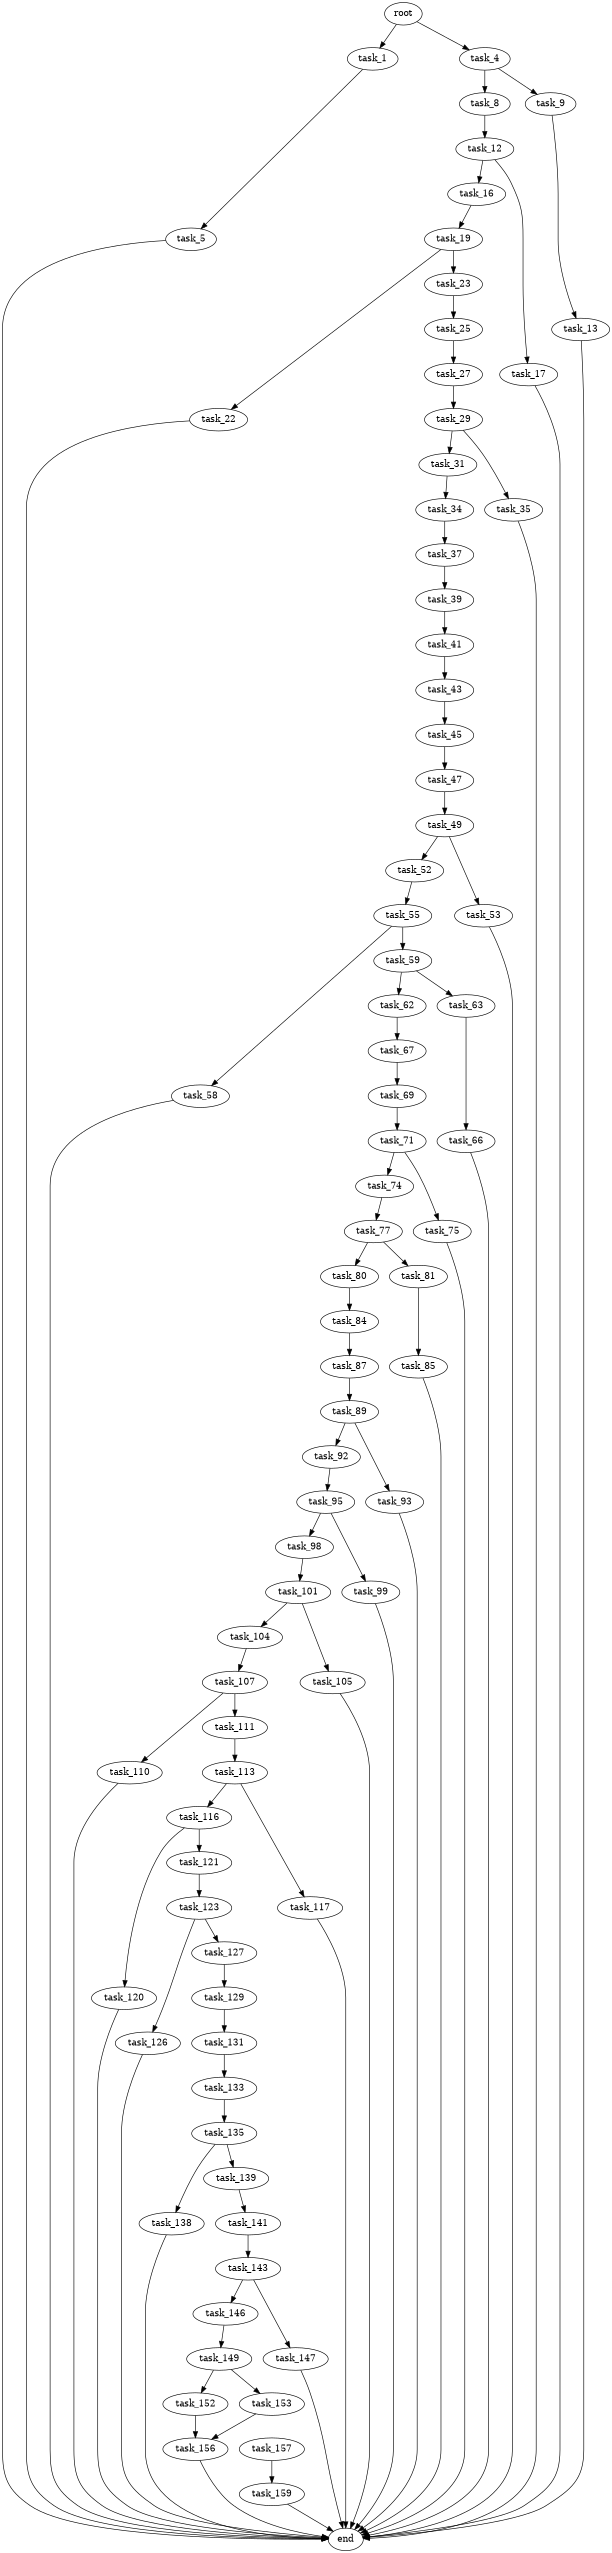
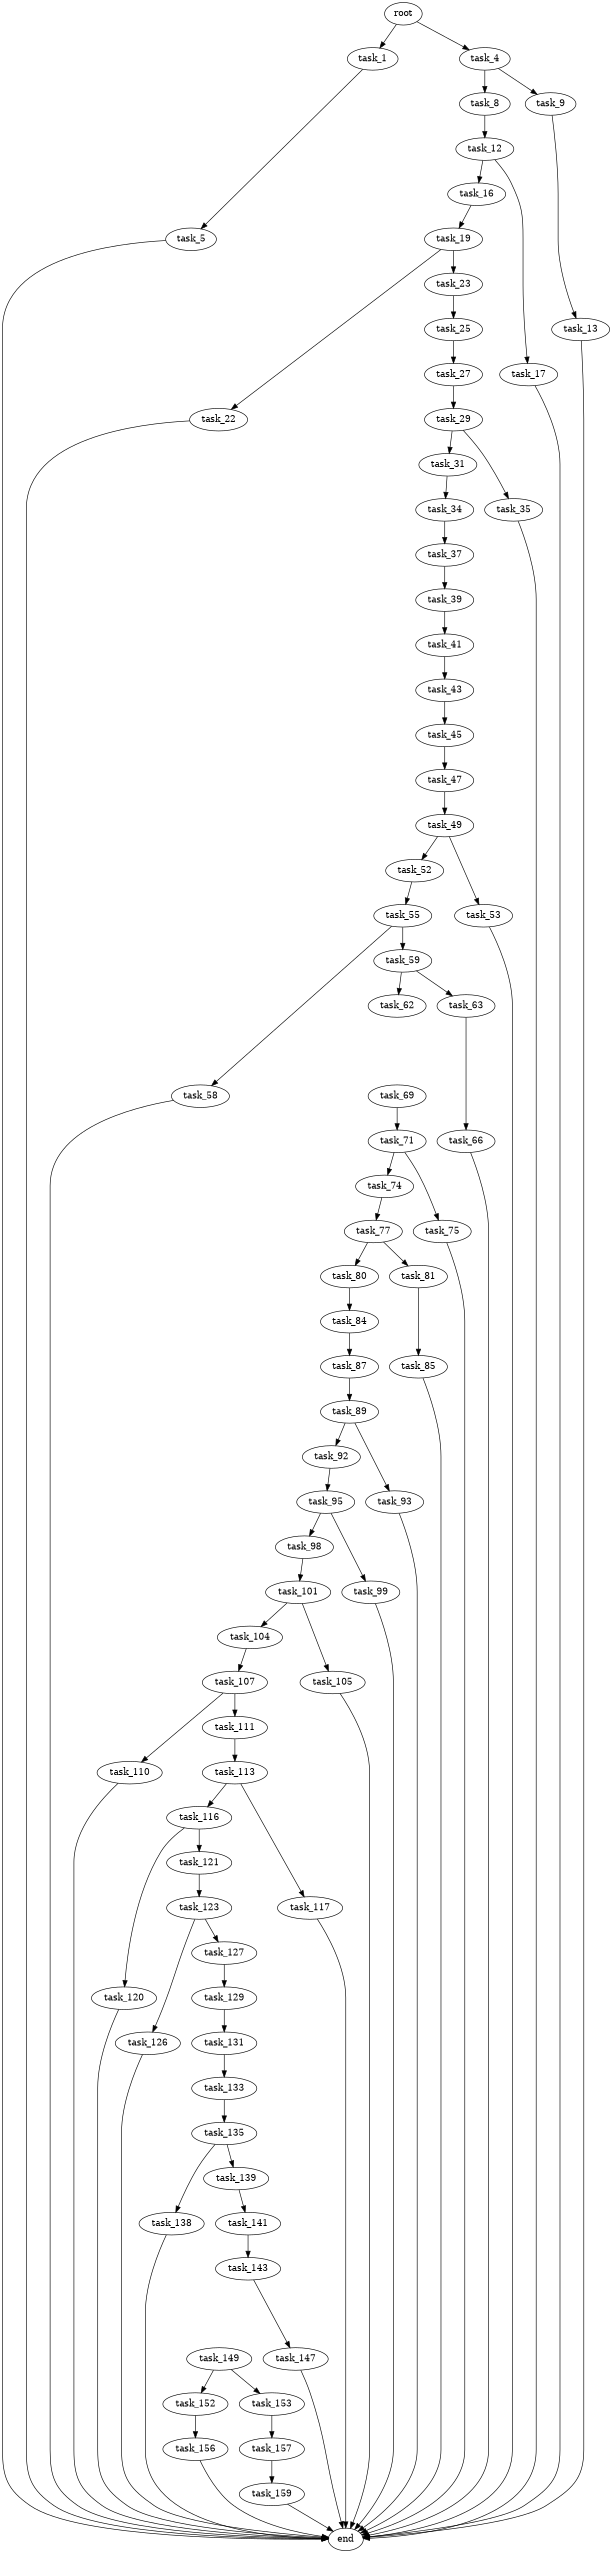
(397, 1051) -> none
(226, 2314) -> none
(236, 2425) -> (272, 2424)
